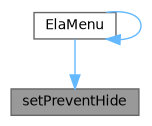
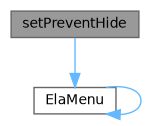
(75, 57) -> (75, 56)
